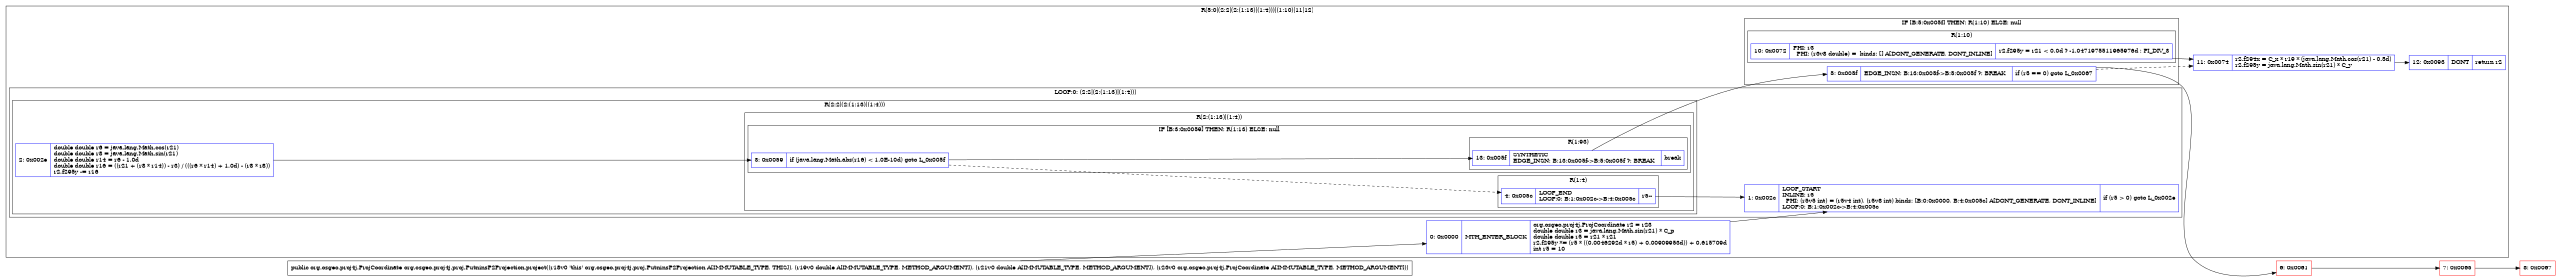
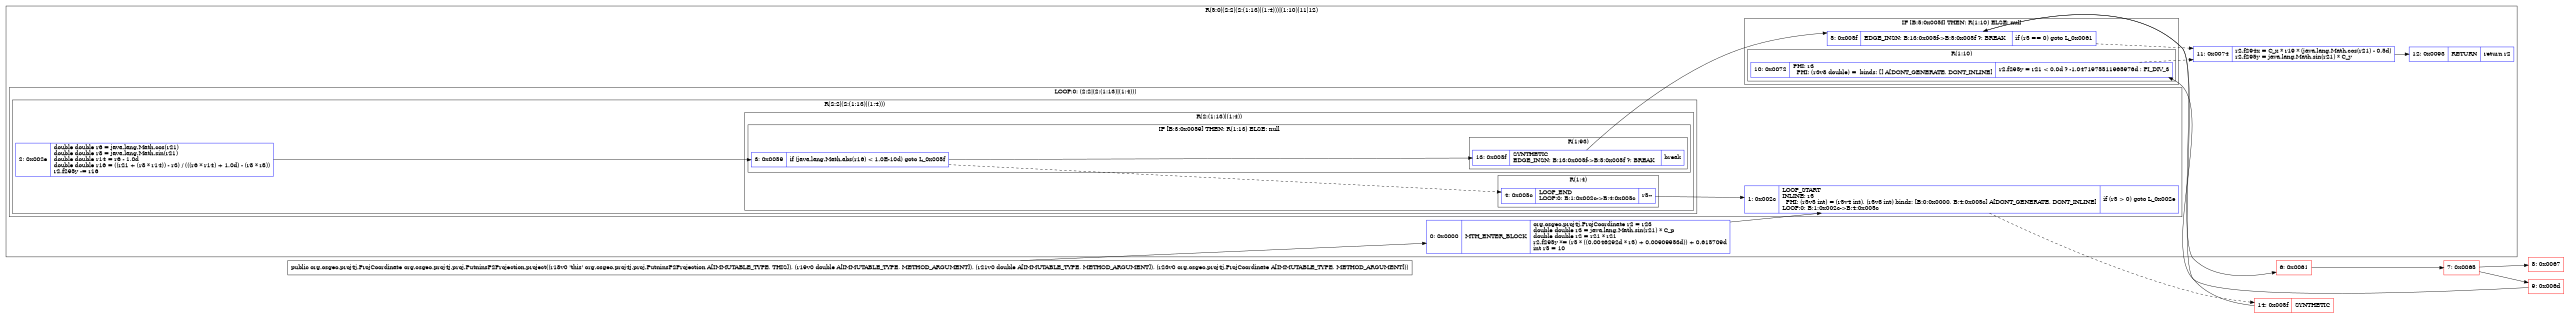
(2182, 59) -> (2164, 61)
(2460, 62) -> (2464, 54)
(2054, 74) -> (2054, 38)
(1575, 237) -> (1575, 237)
none -> (2546, 287)
none -> (2294, 305)
